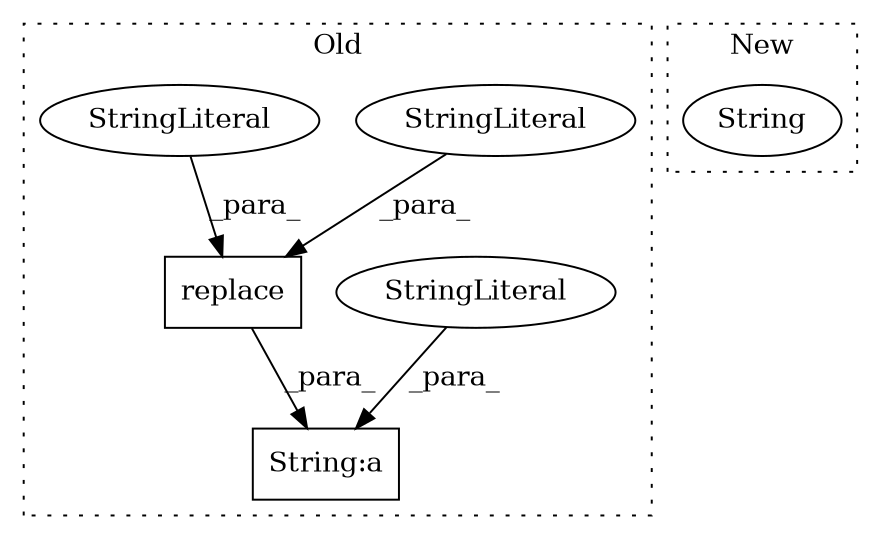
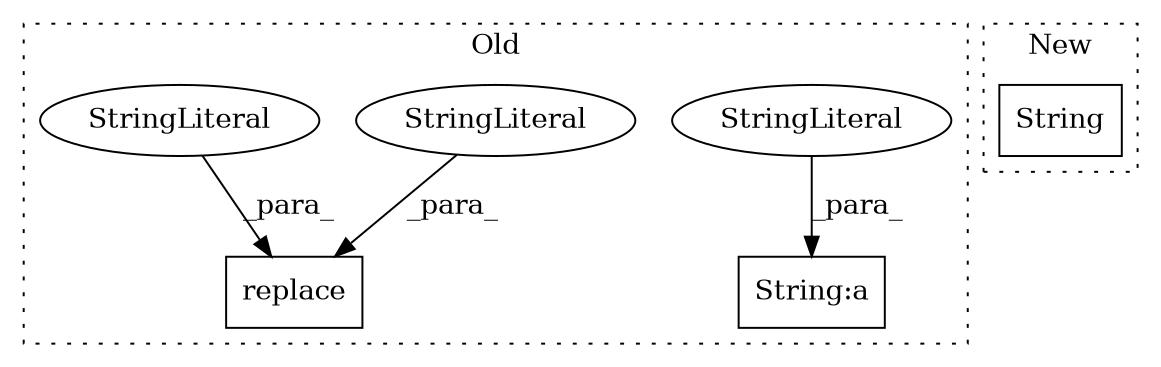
(762, 120) -> (1061, 120)
(275, 369) -> none
